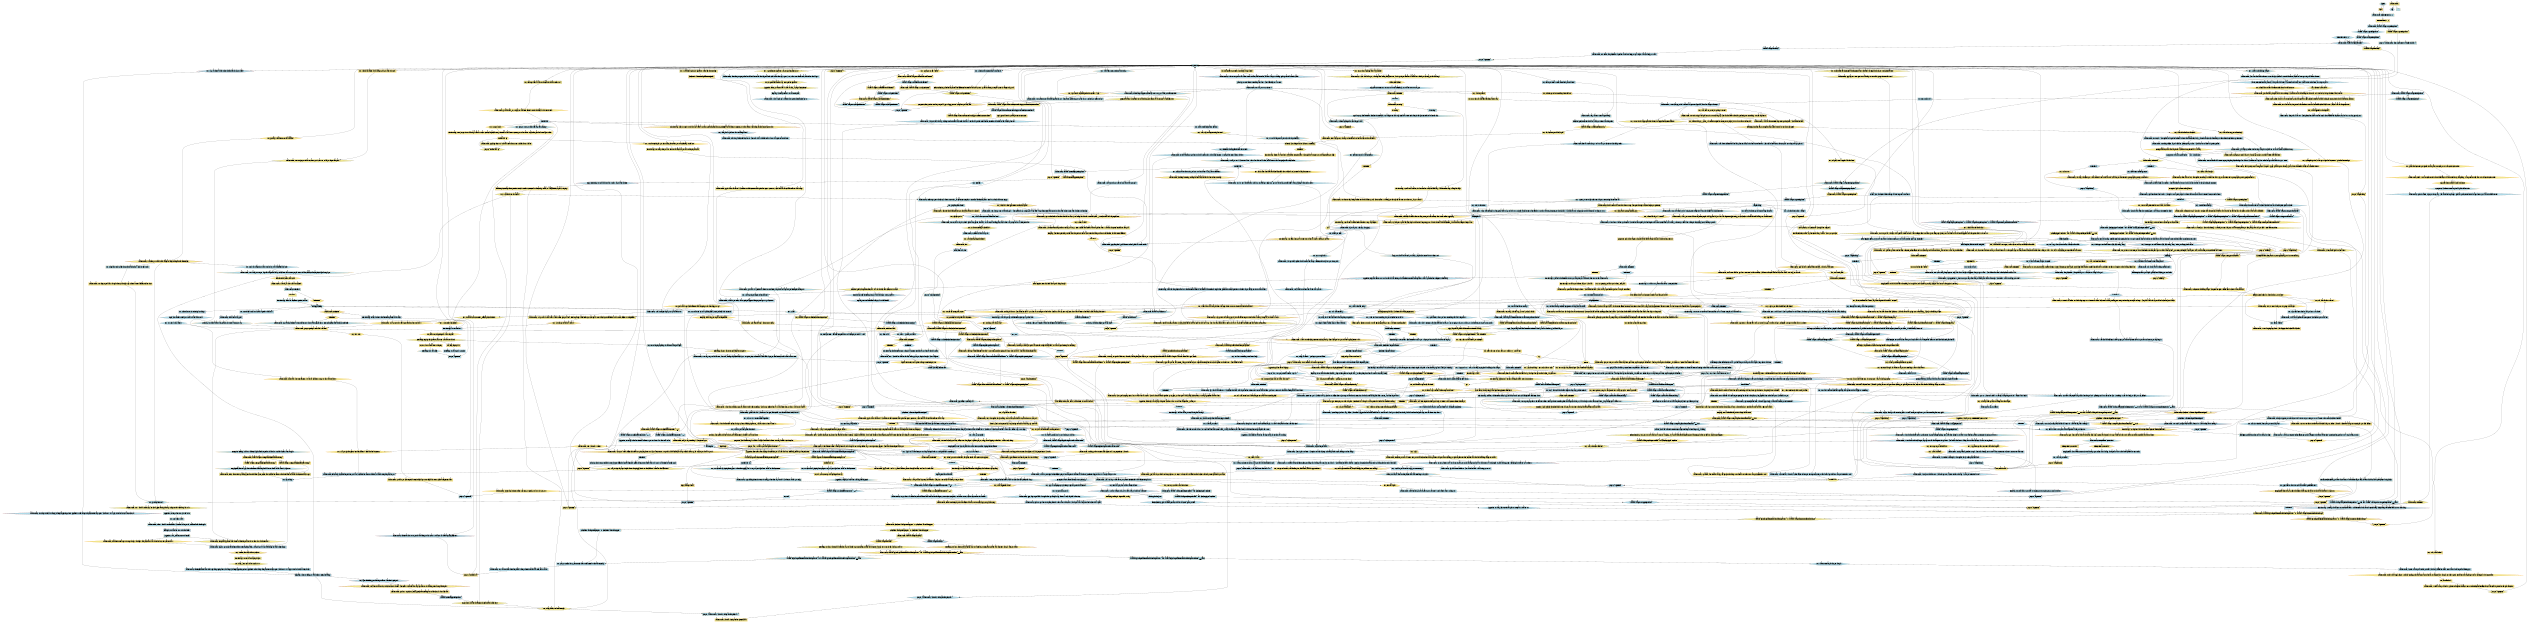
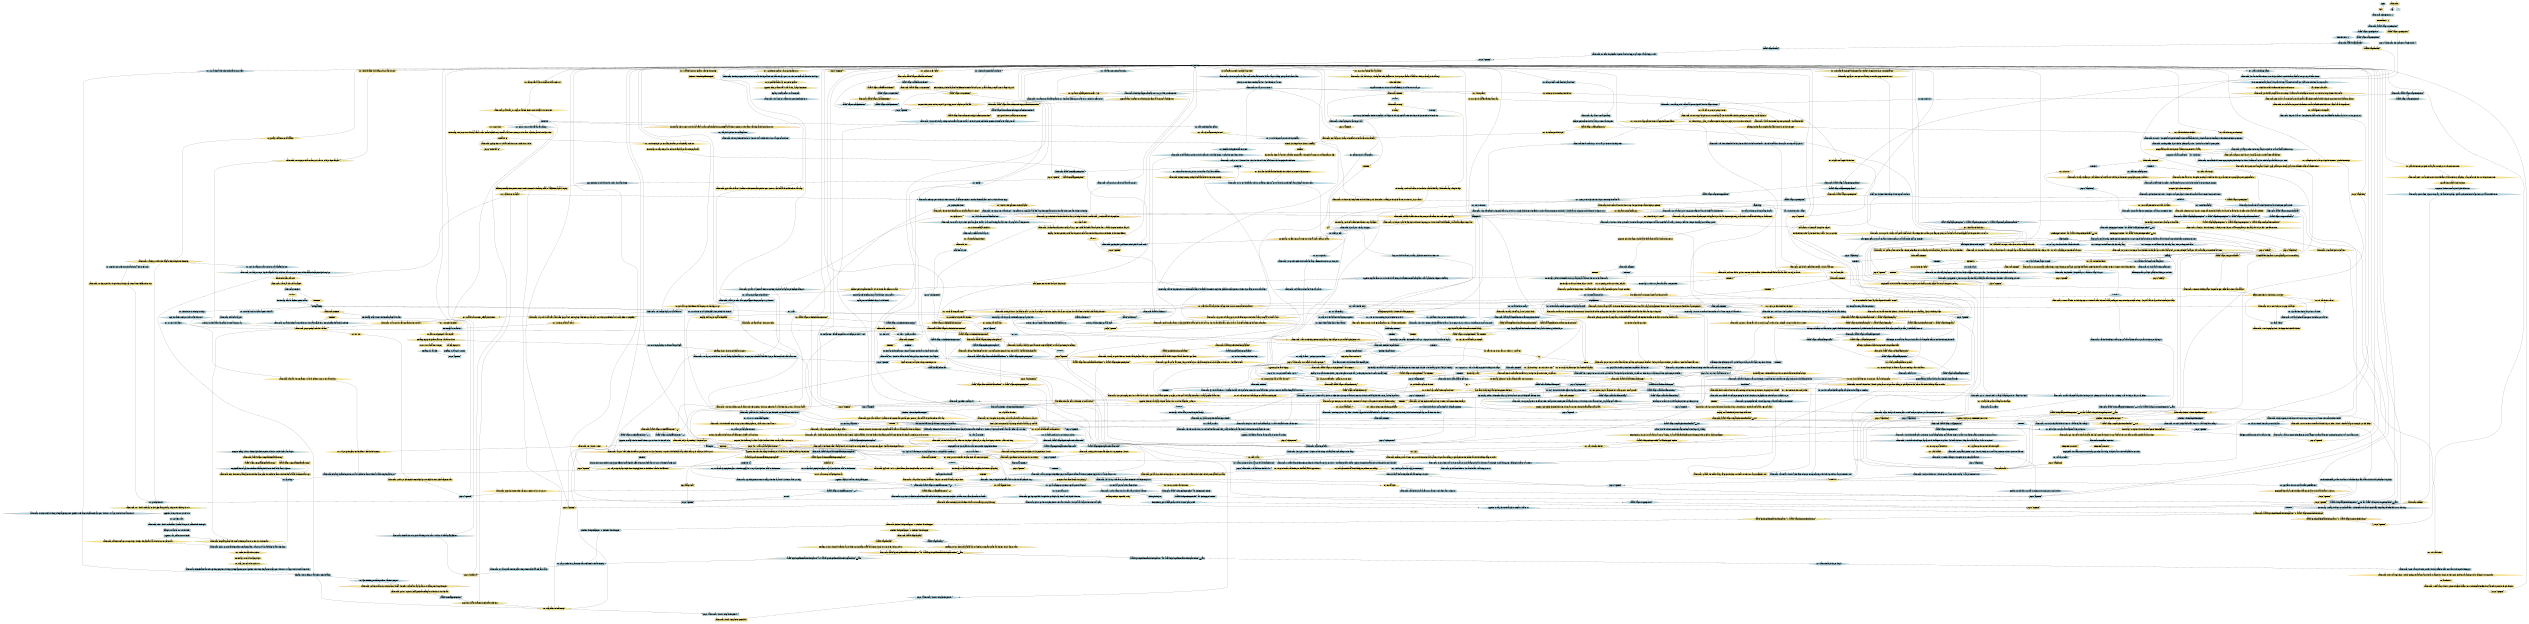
(1071, 480) -> (1071, 480)
